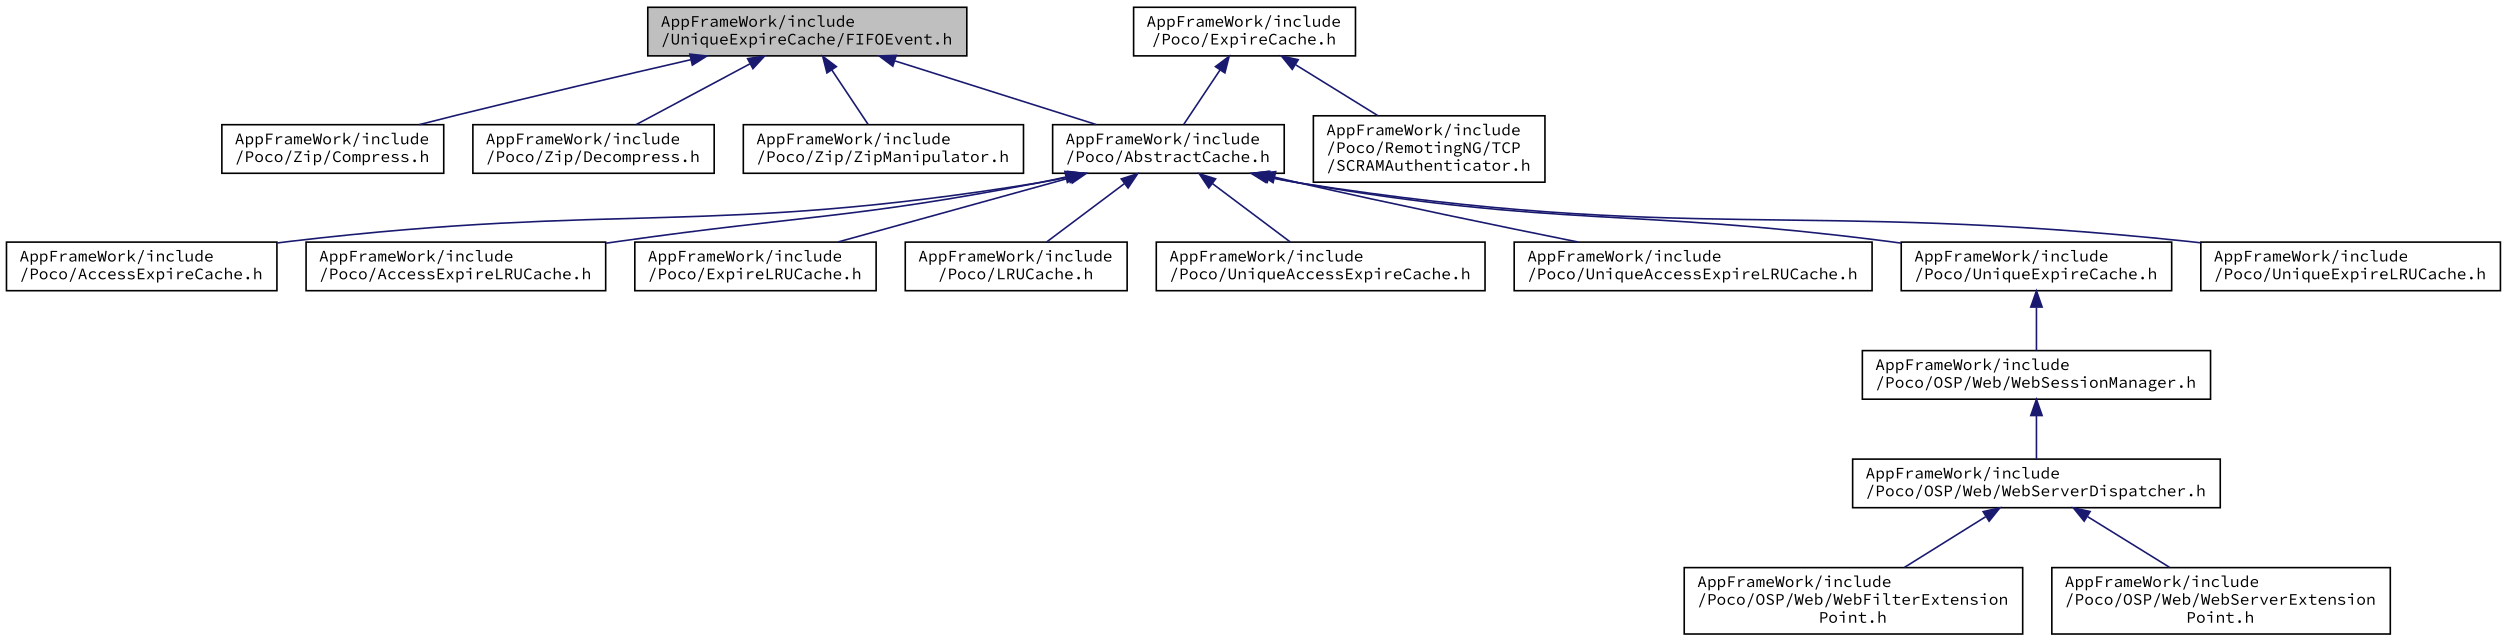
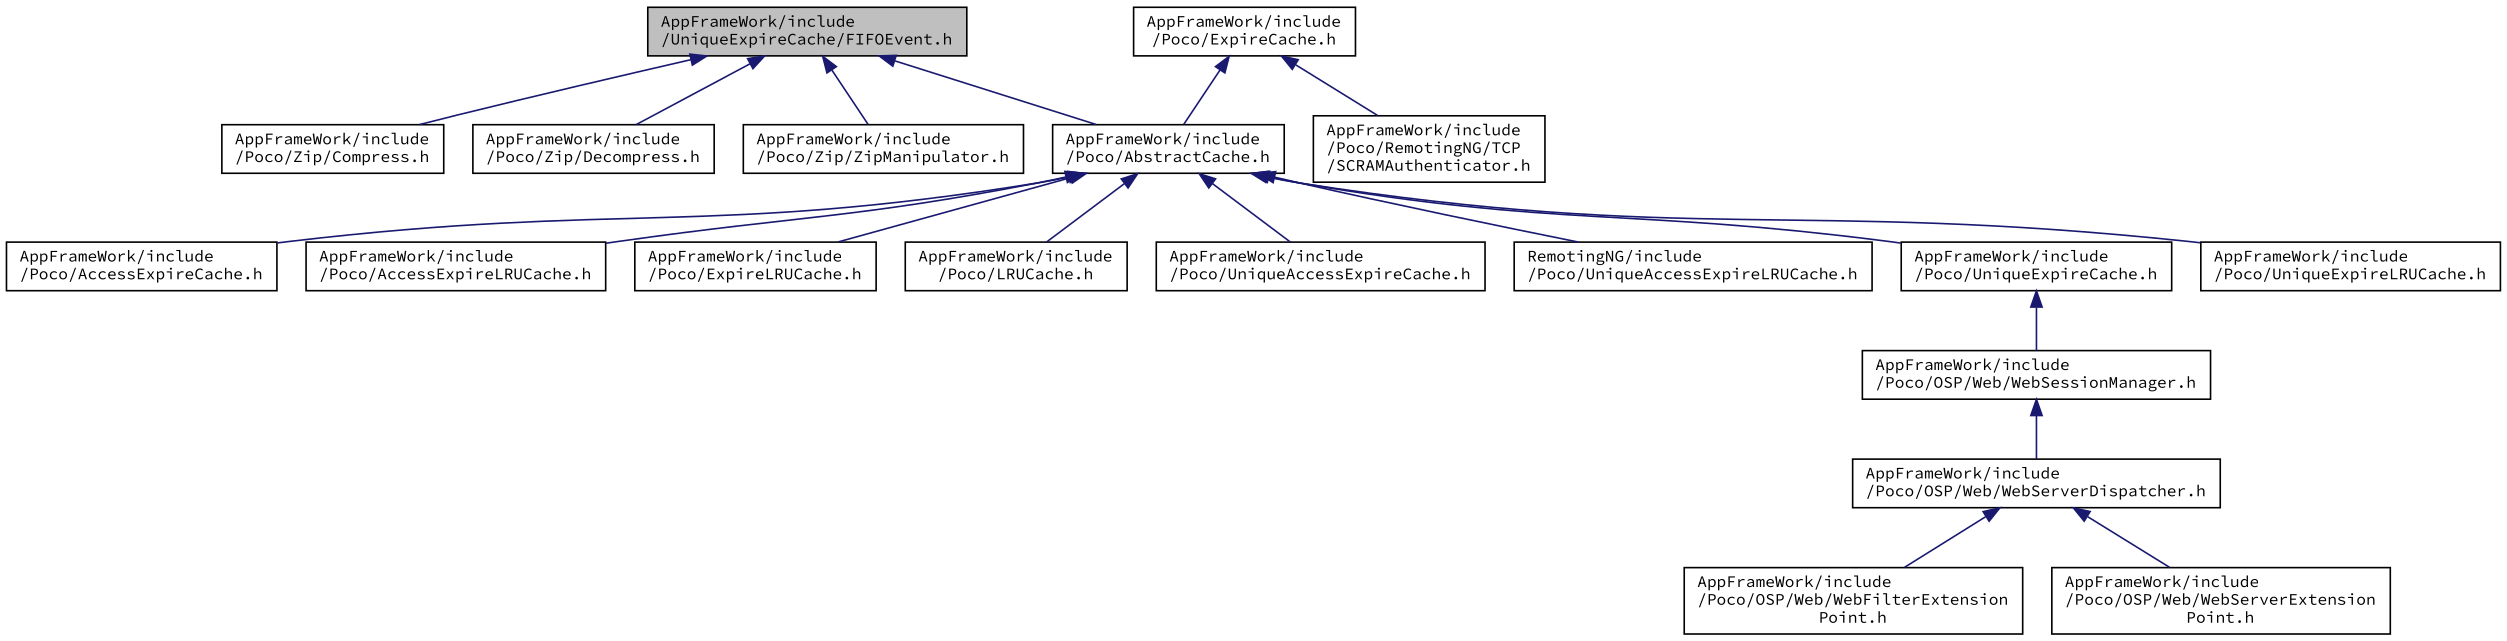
(1693, 266) -> (1693, 266)
